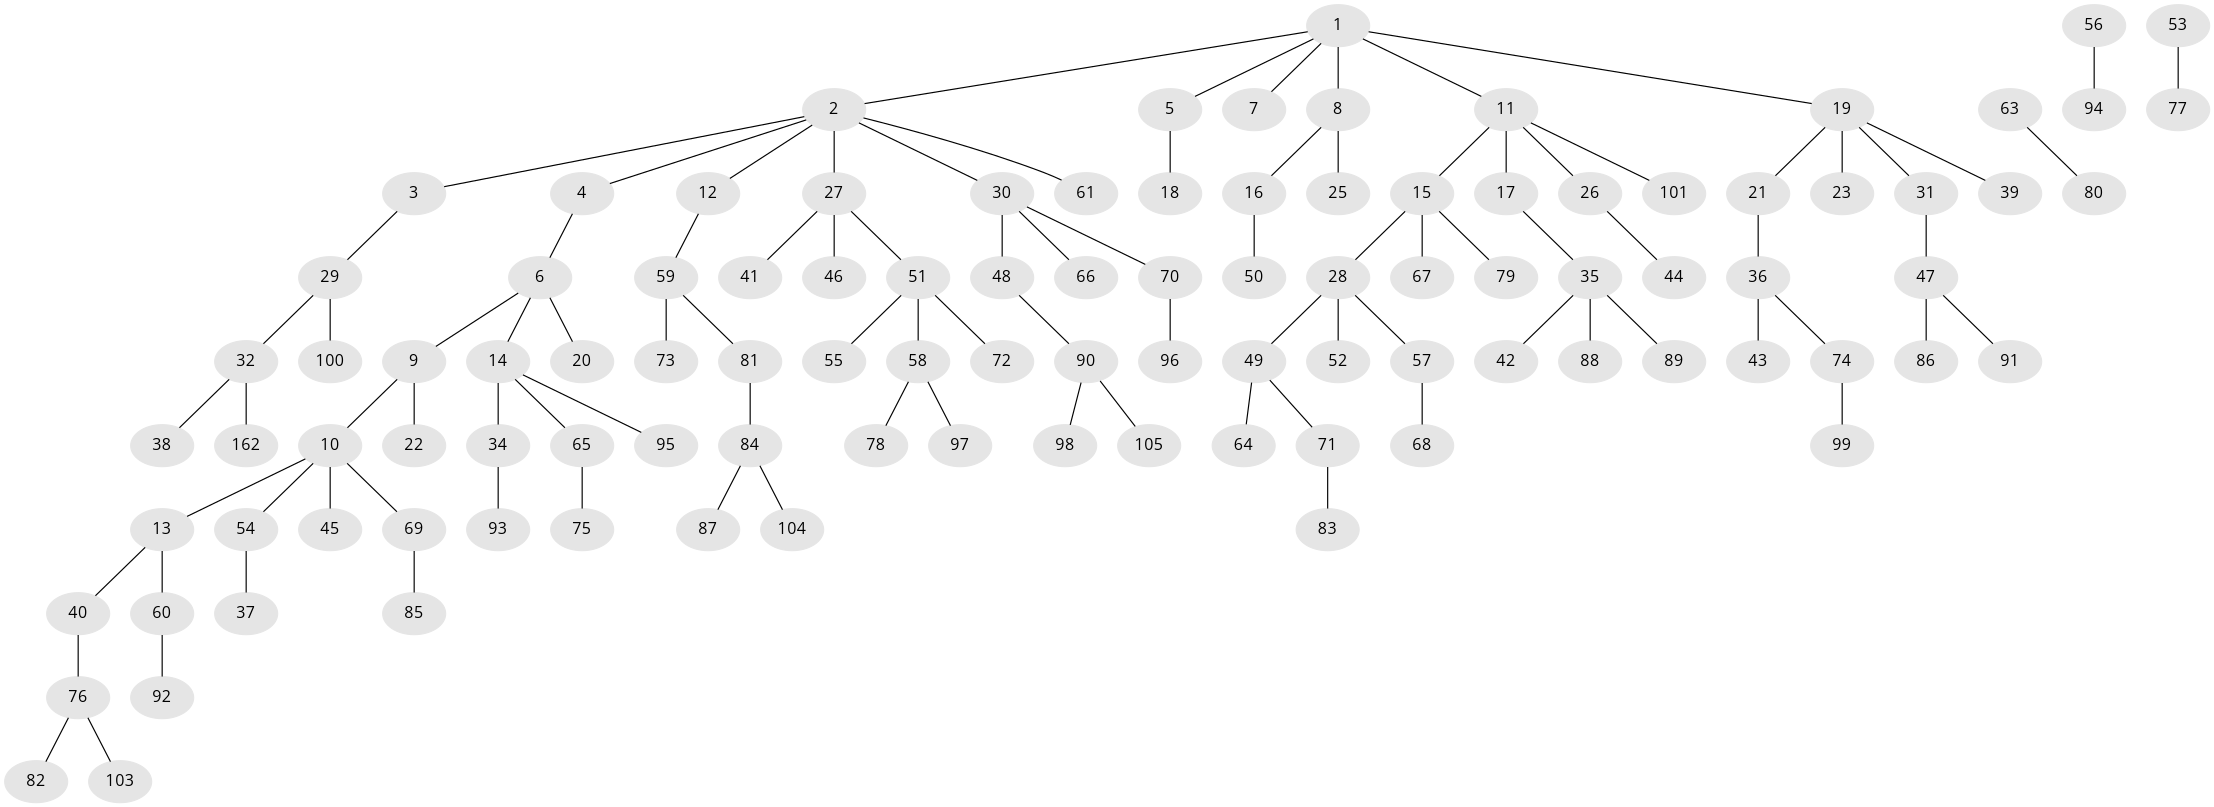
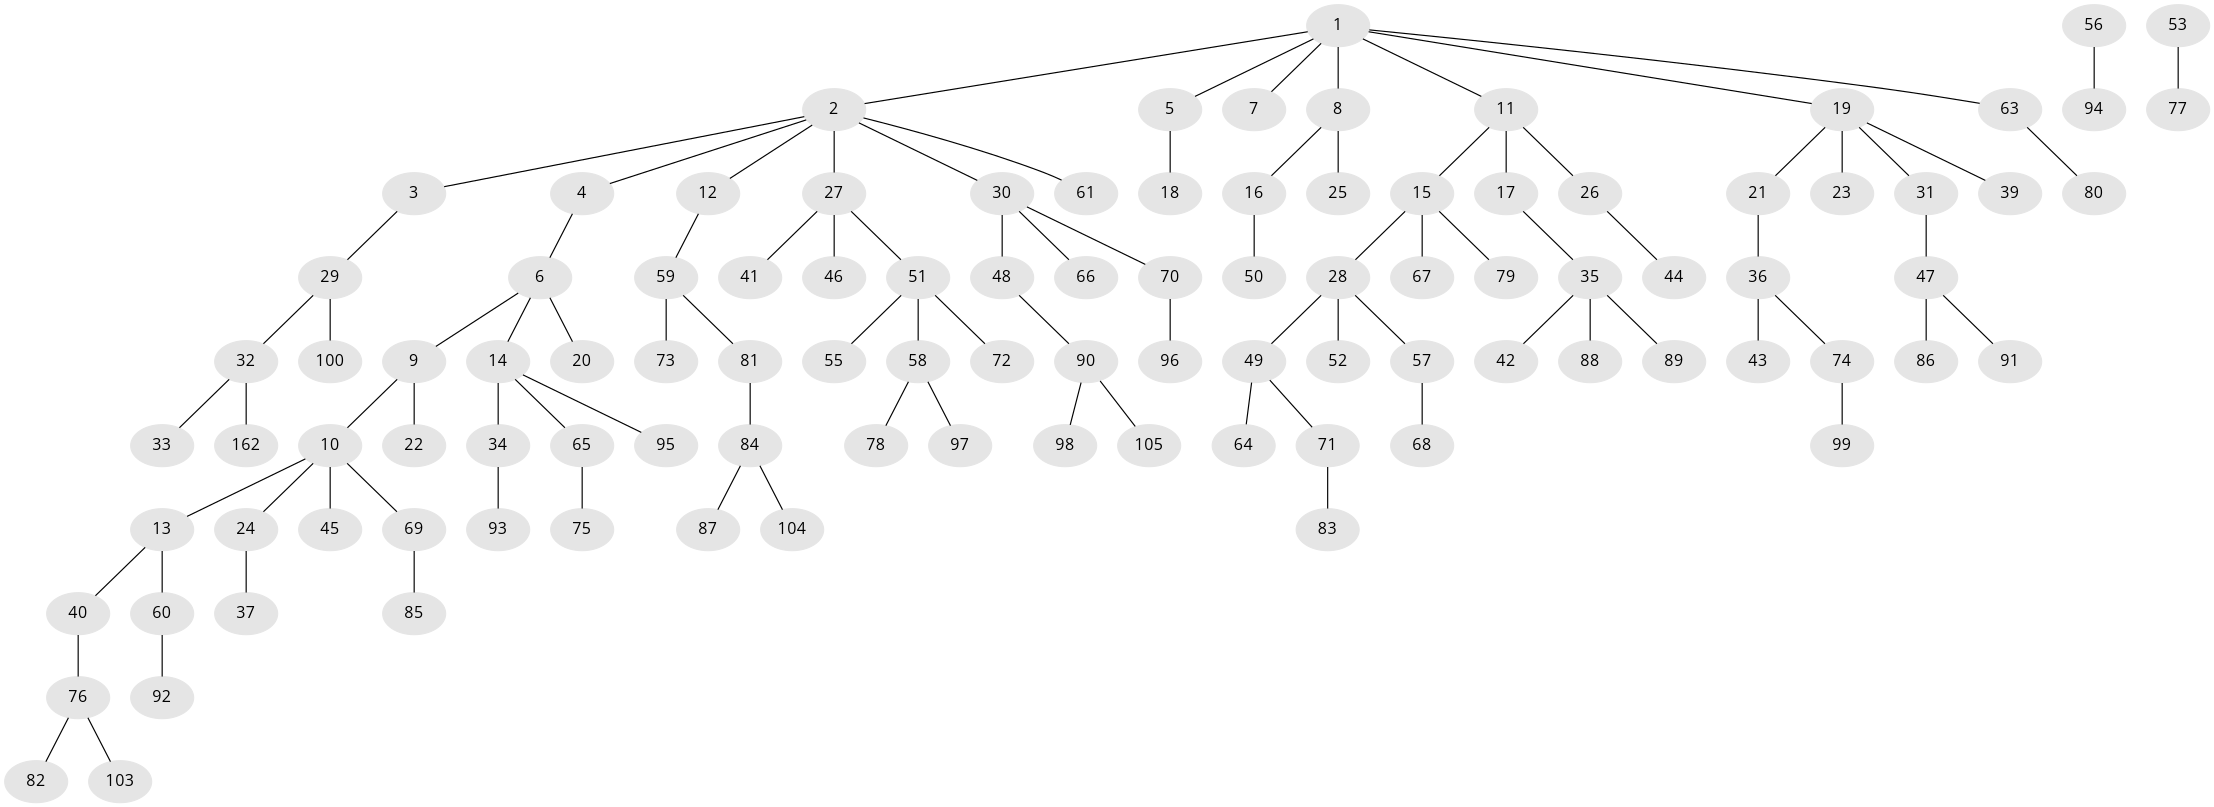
none -> (1675, 63)
(1674, 194) -> none
(162, 446) -> (162, 446)
(246, 530) -> (246, 530)
